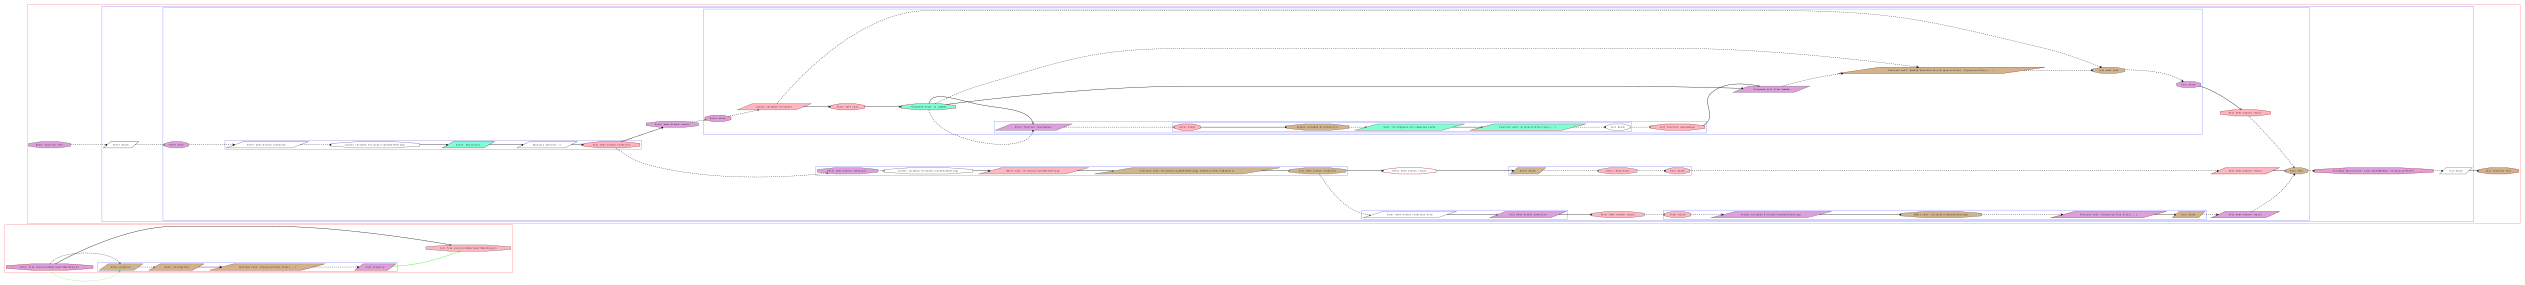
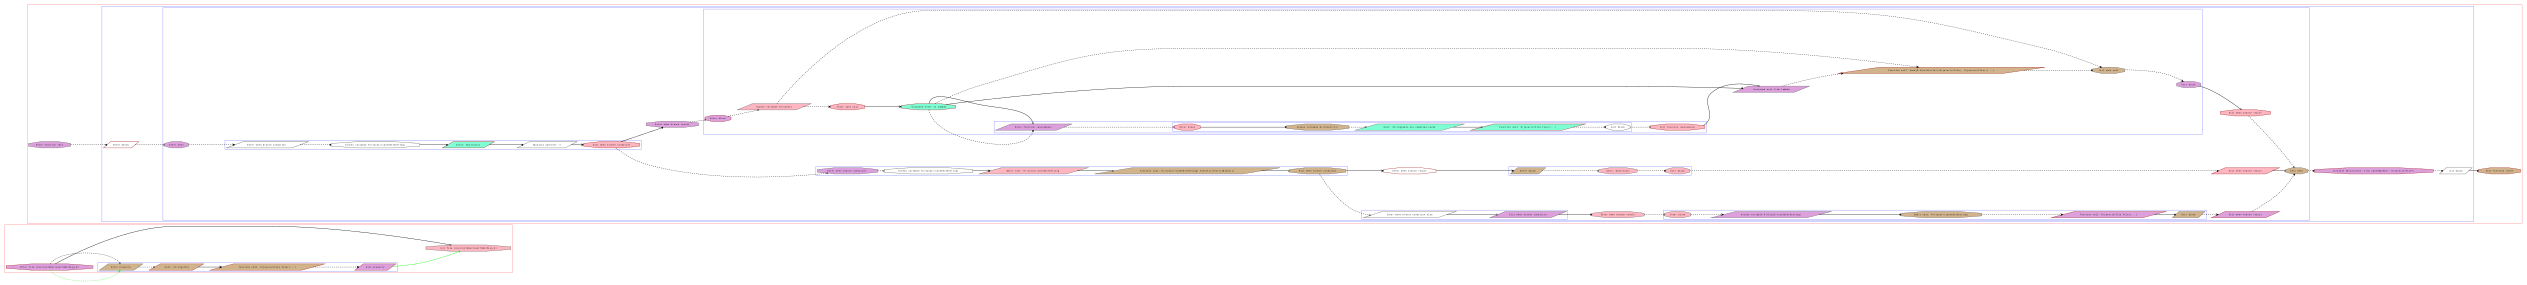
(816, 107) -> (816, 107)
(2499, 171) -> (2499, 171)
